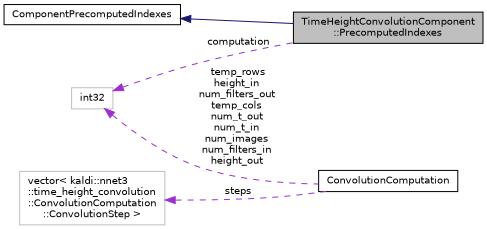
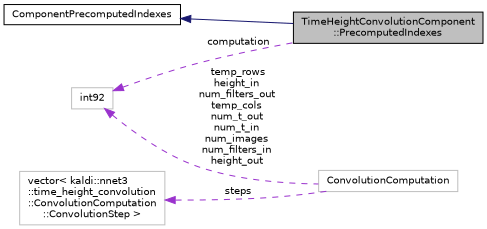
(92, 98) -> (92, 98)
(388, 181) -> (388, 181)
